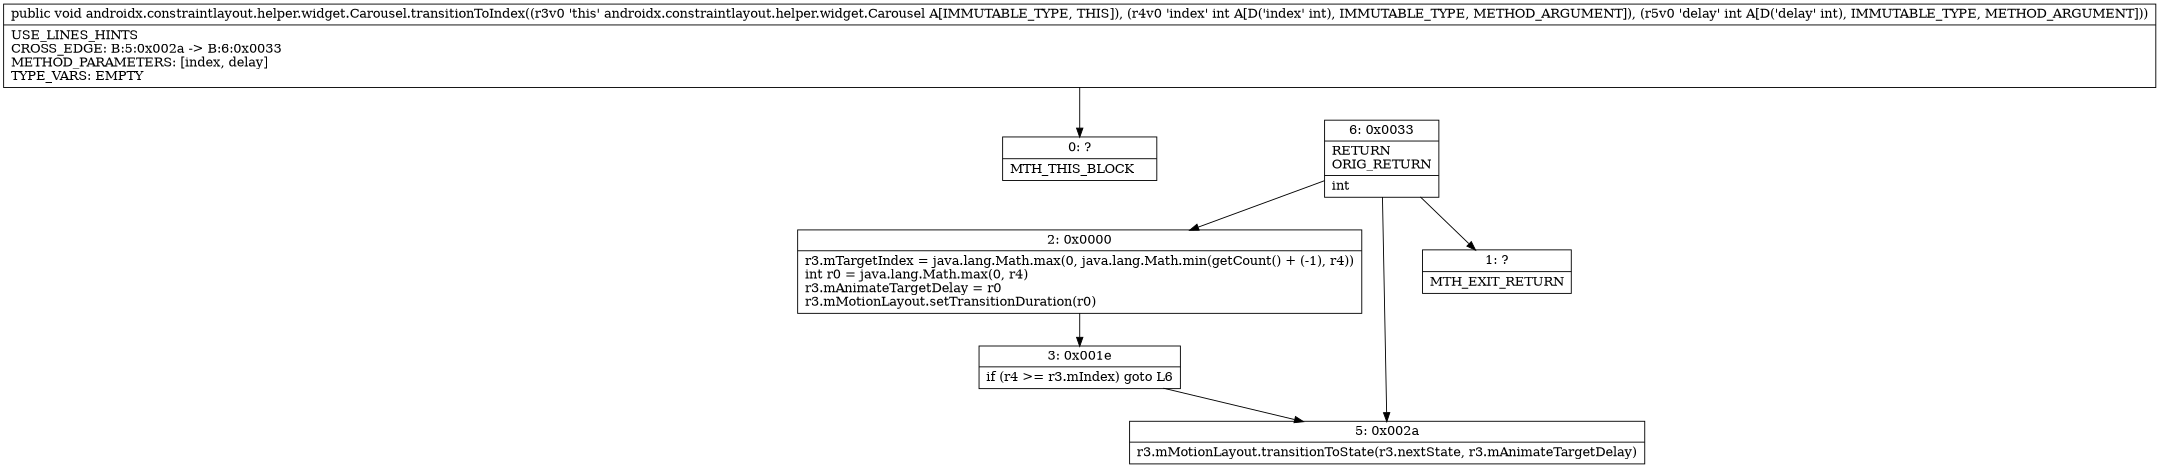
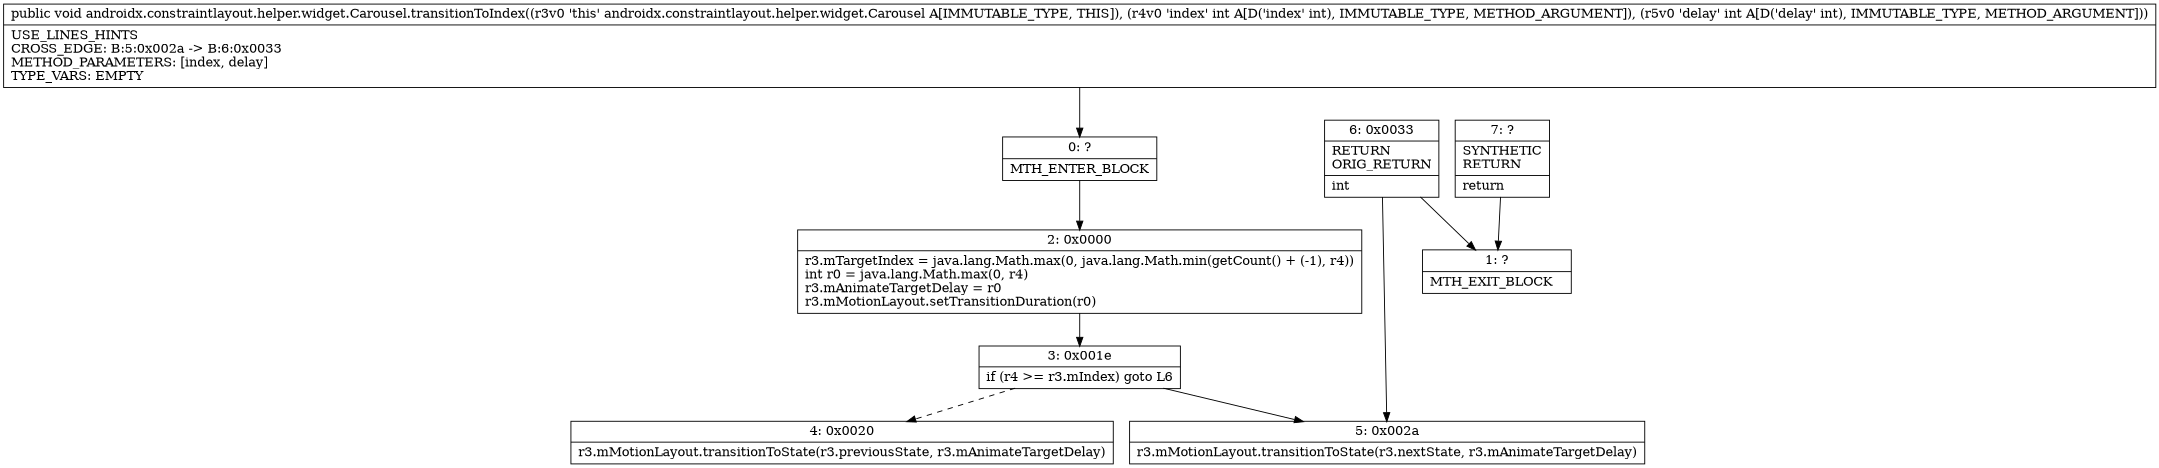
none -> (1502, 159)
(1072, 169) -> (1080, 169)
(1261, 204) -> (1080, 201)
(1497, 282) -> (1491, 282)
none -> (842, 443)
